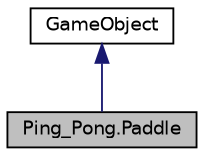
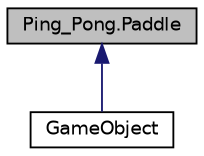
(102, 88) -> (102, 88)
